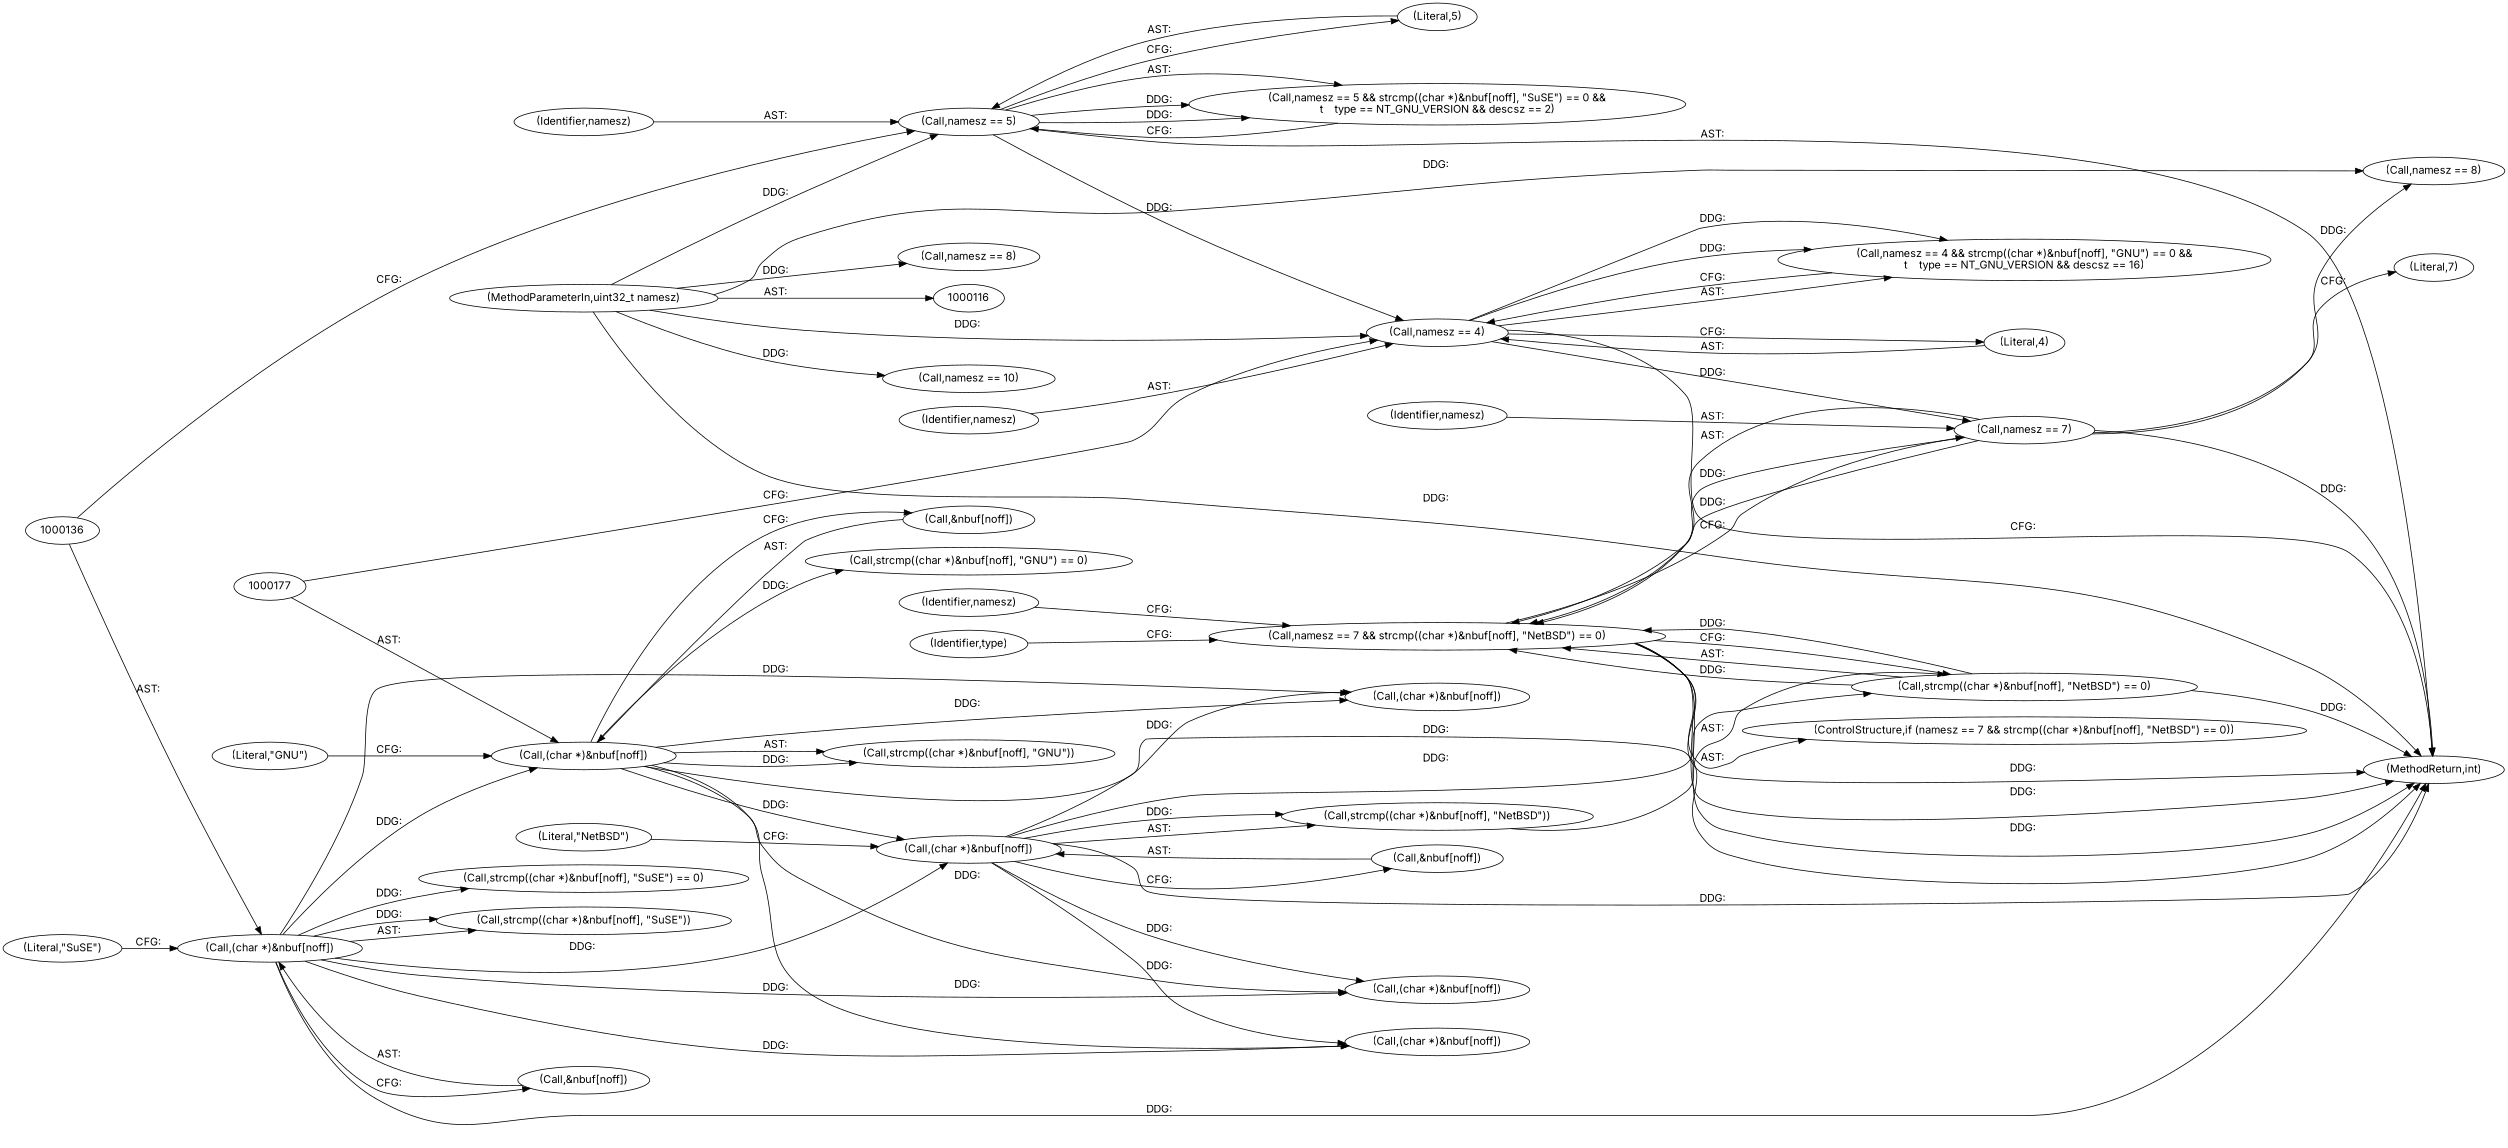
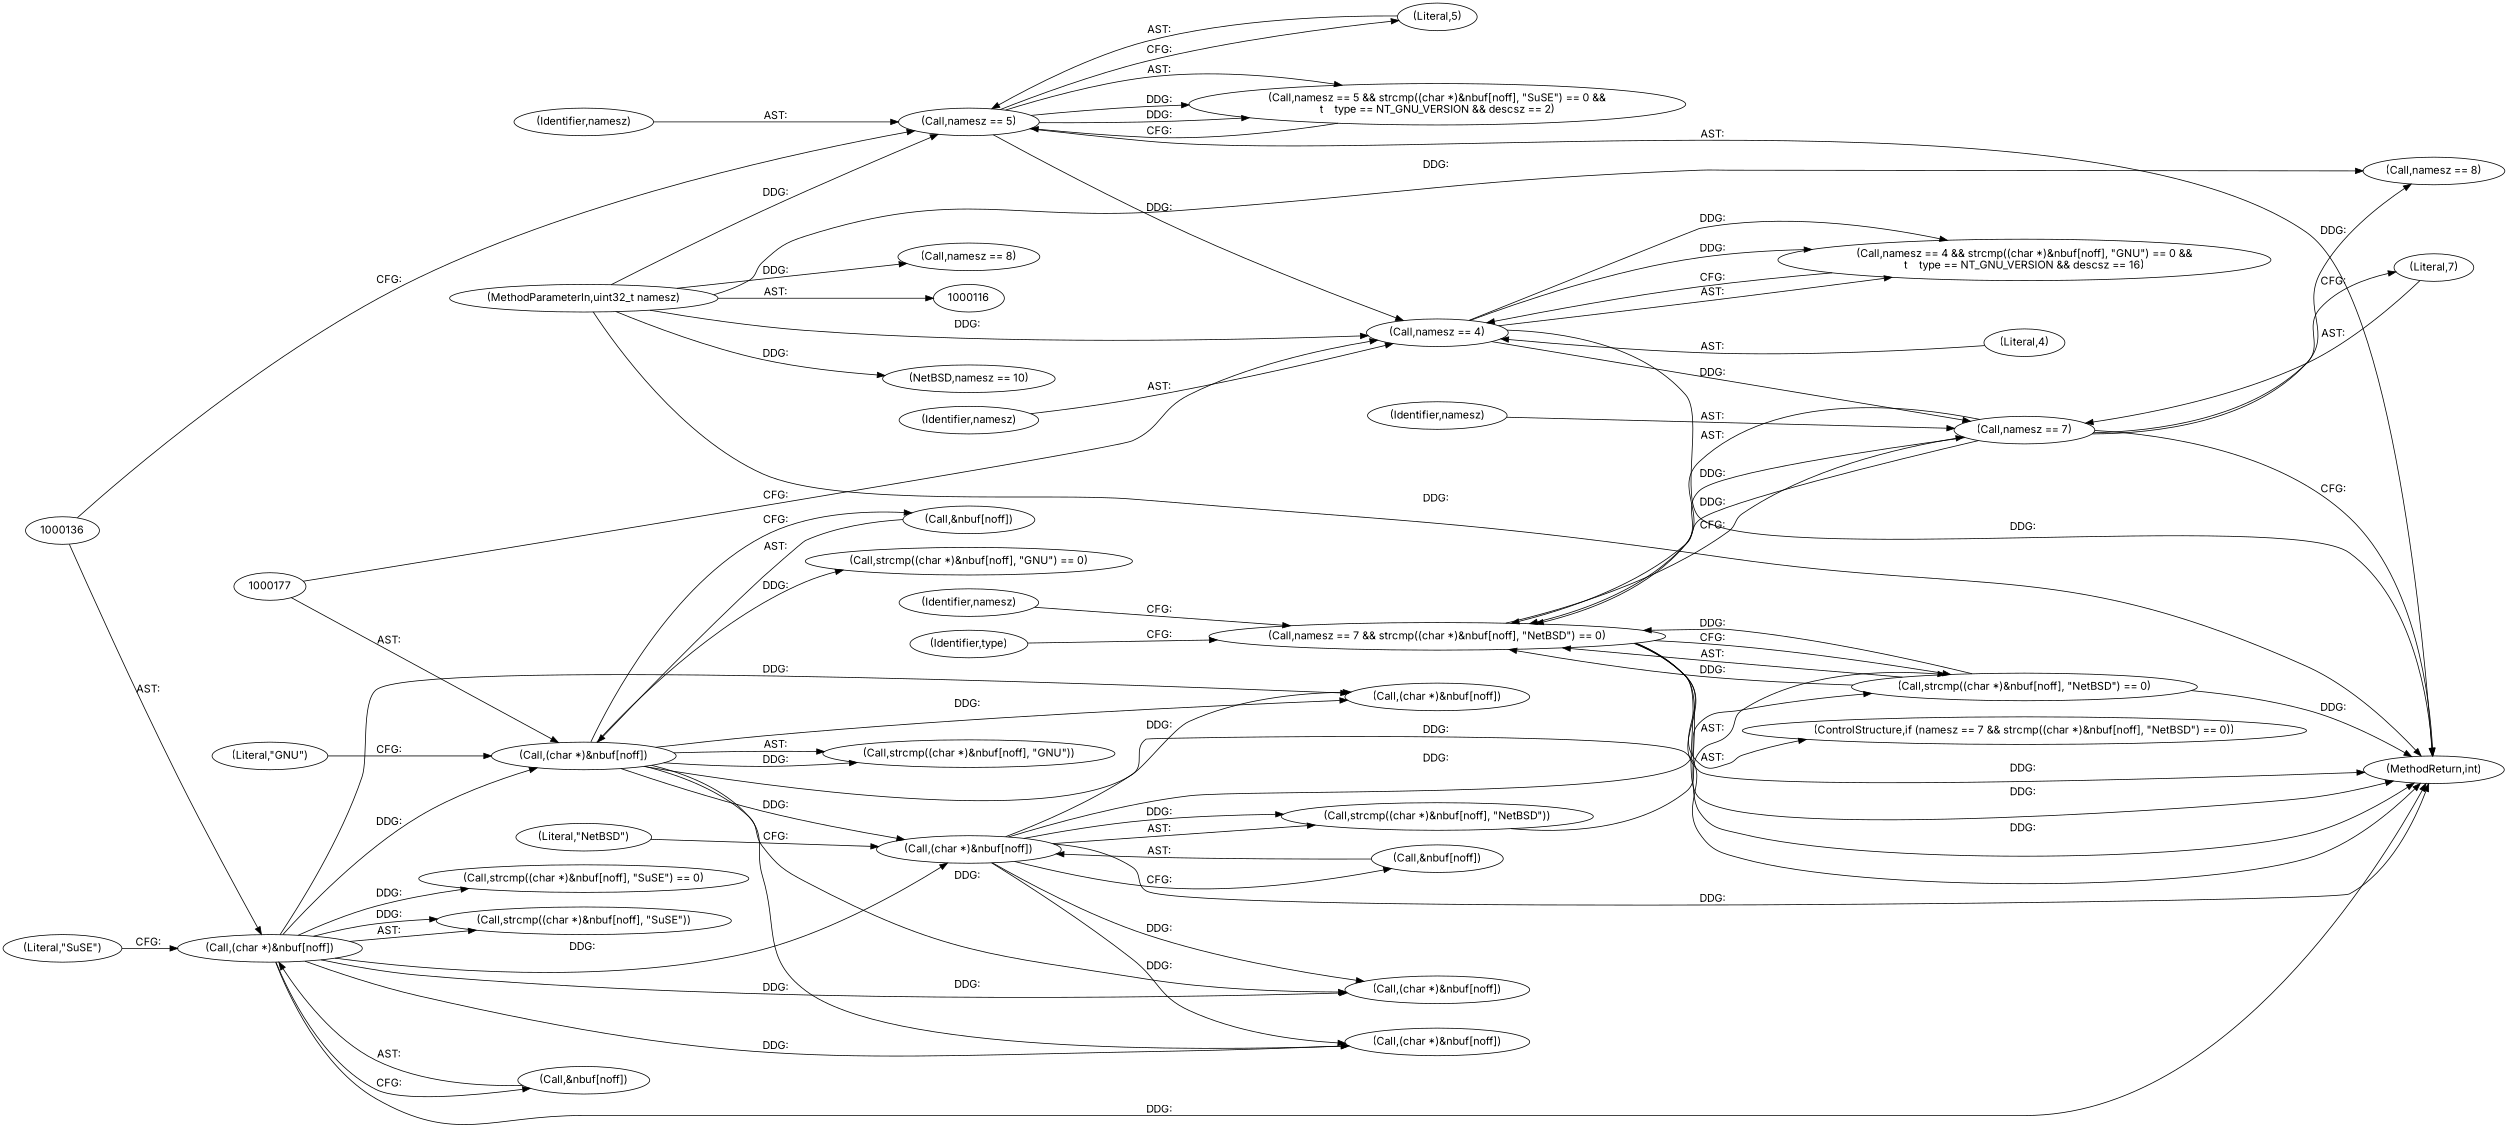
(1742, 338) -> none
(969, 379) -> (969, 379)
none -> (2269, 379)
(2335, 490) -> (2335, 490)
(2024, 527) -> (2024, 527)
